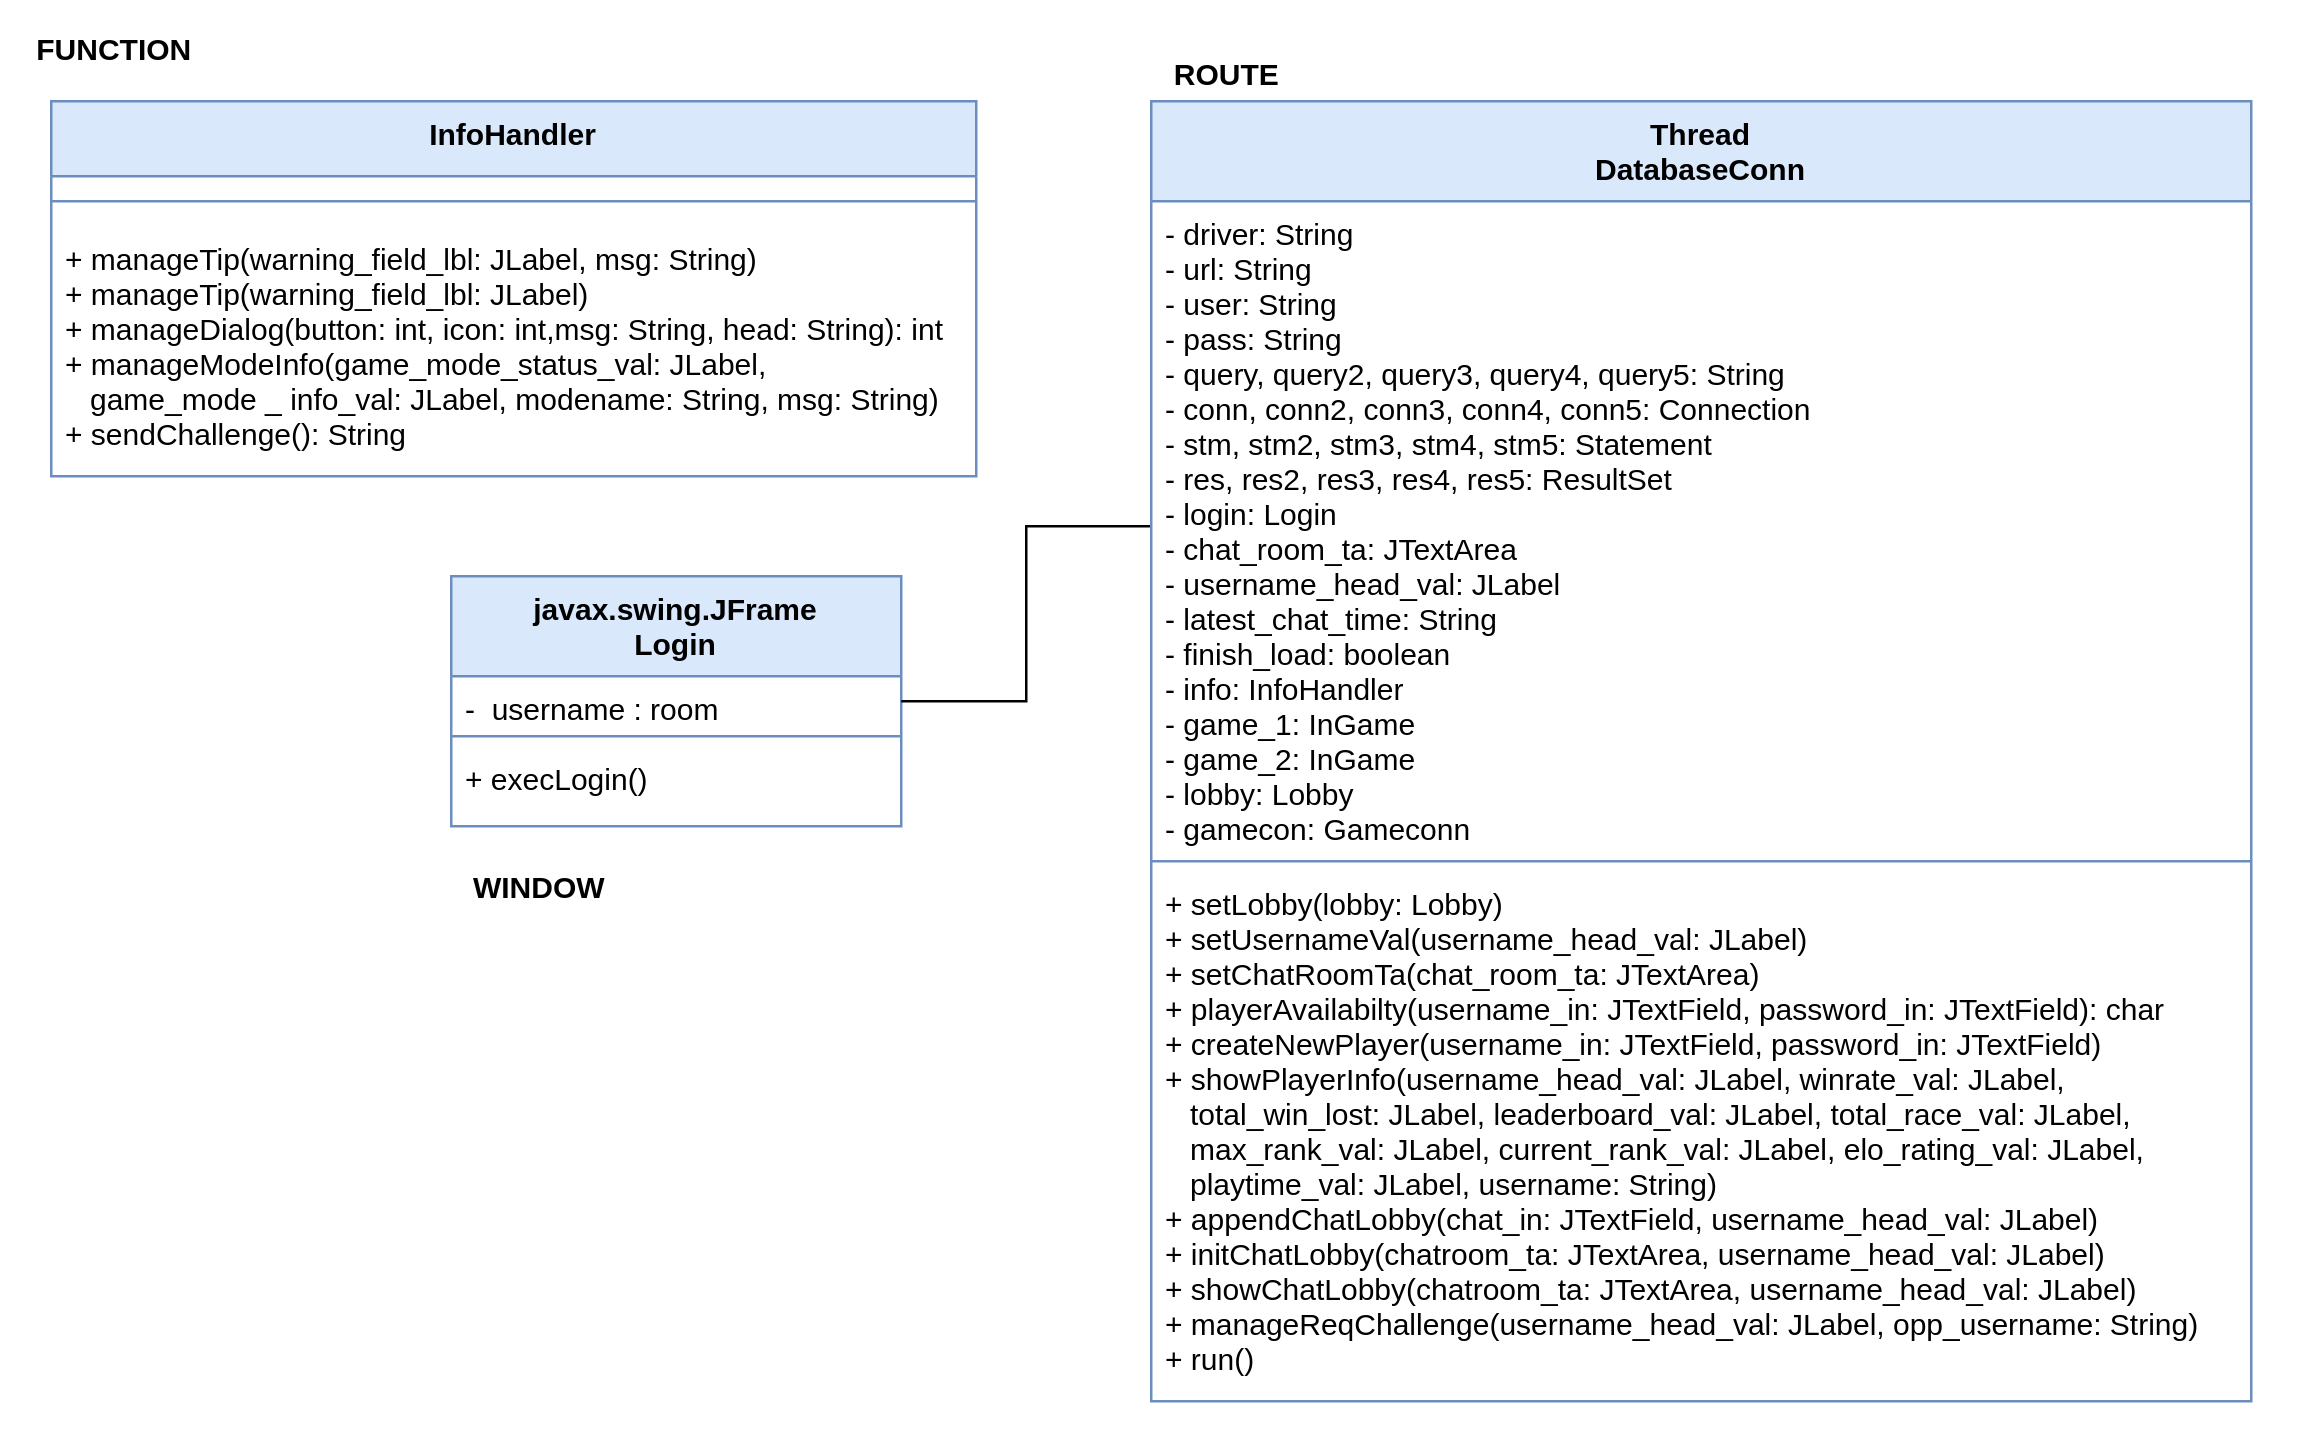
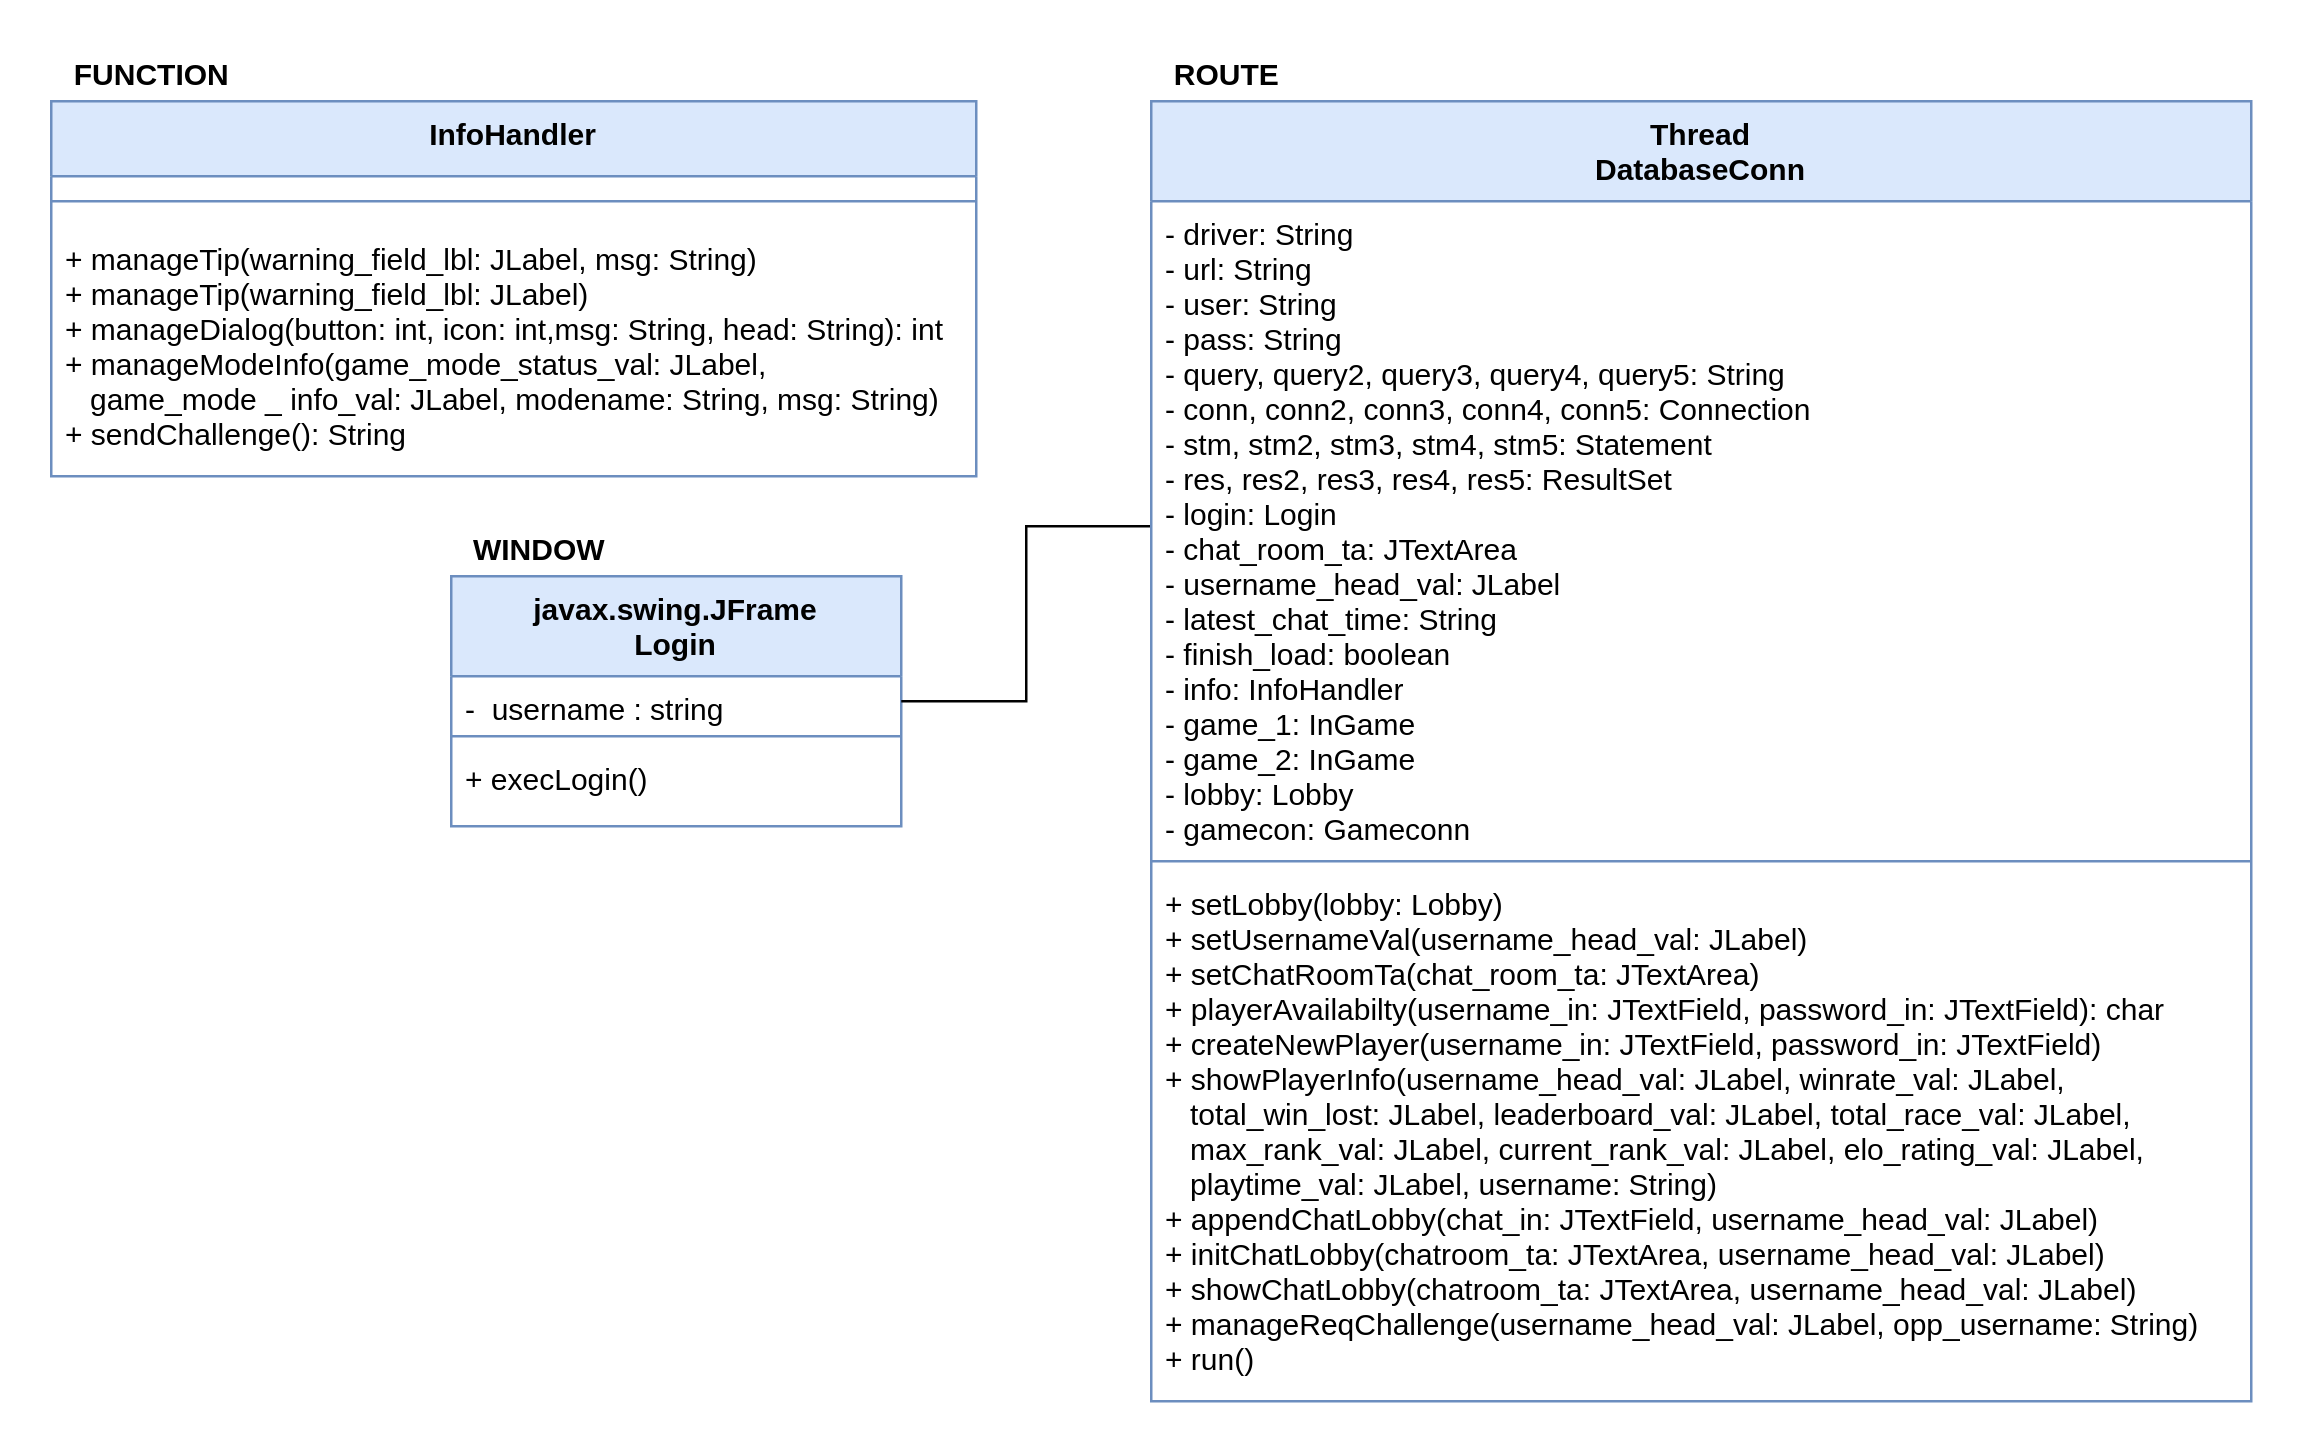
(114, 51) -> (151, 76)
(605, 710) -> (617, 710)
(539, 889) -> (539, 551)
